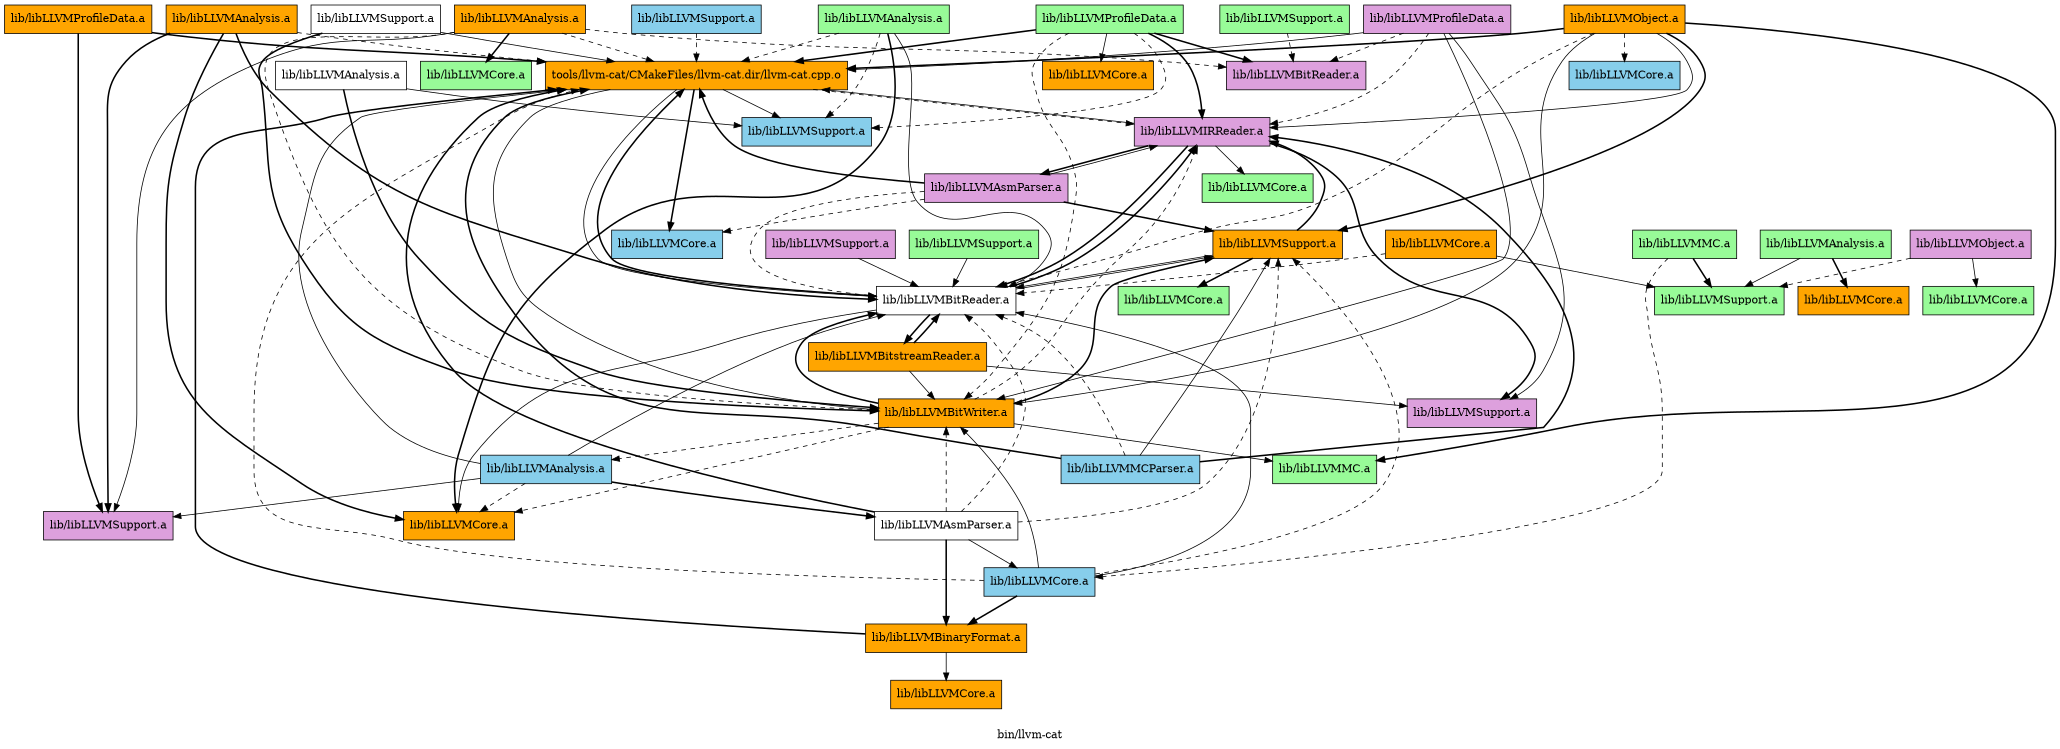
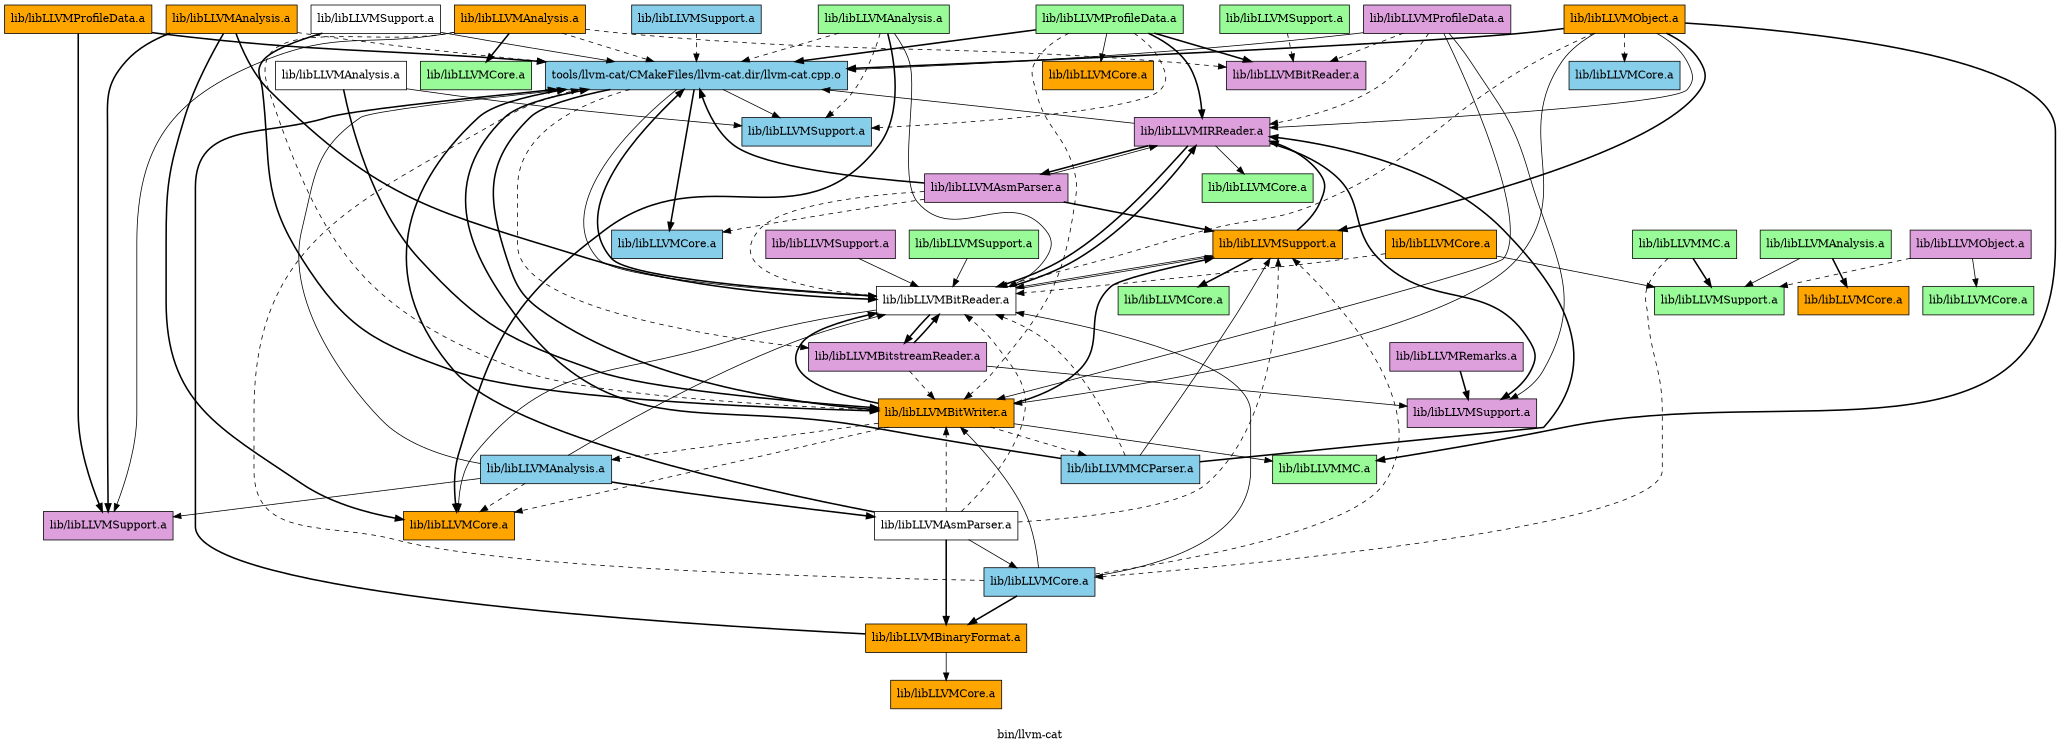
(696, 76) -> (696, 76)
(970, 106) -> (535, 274)
(1083, 297) -> (1034, 440)
(560, 322) -> (560, 322)
(898, 357) -> (898, 357)
none -> (1456, 357)
(919, 382) -> (919, 382)
